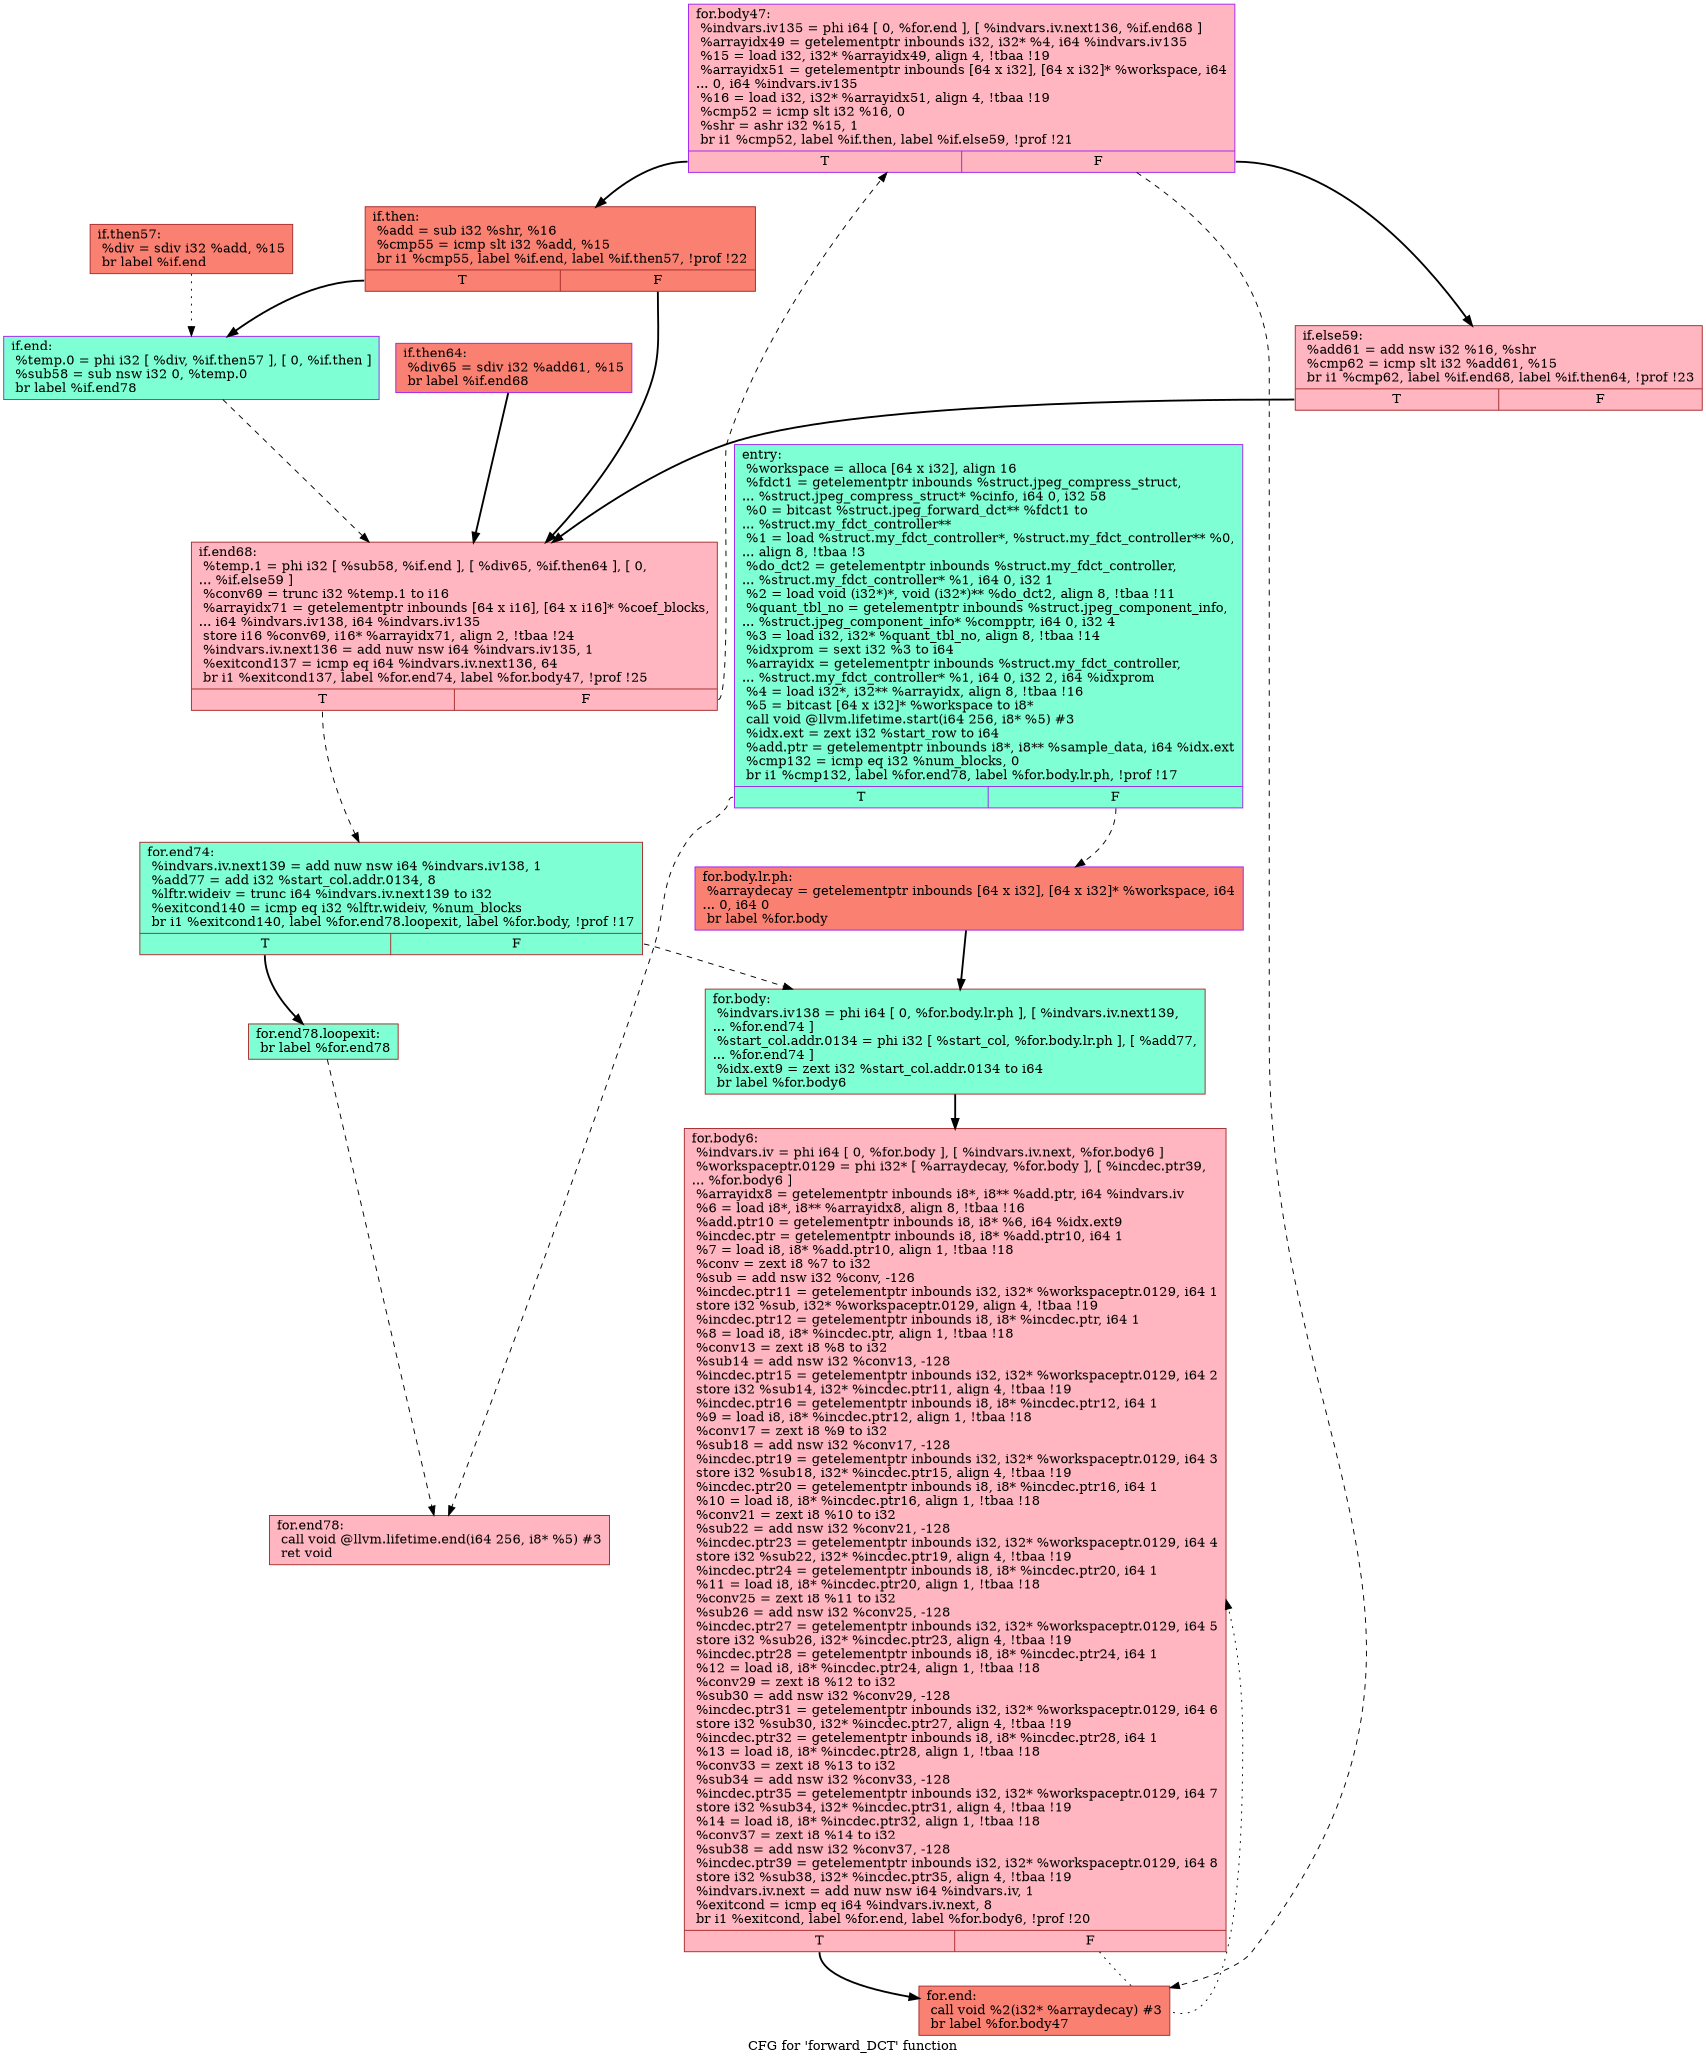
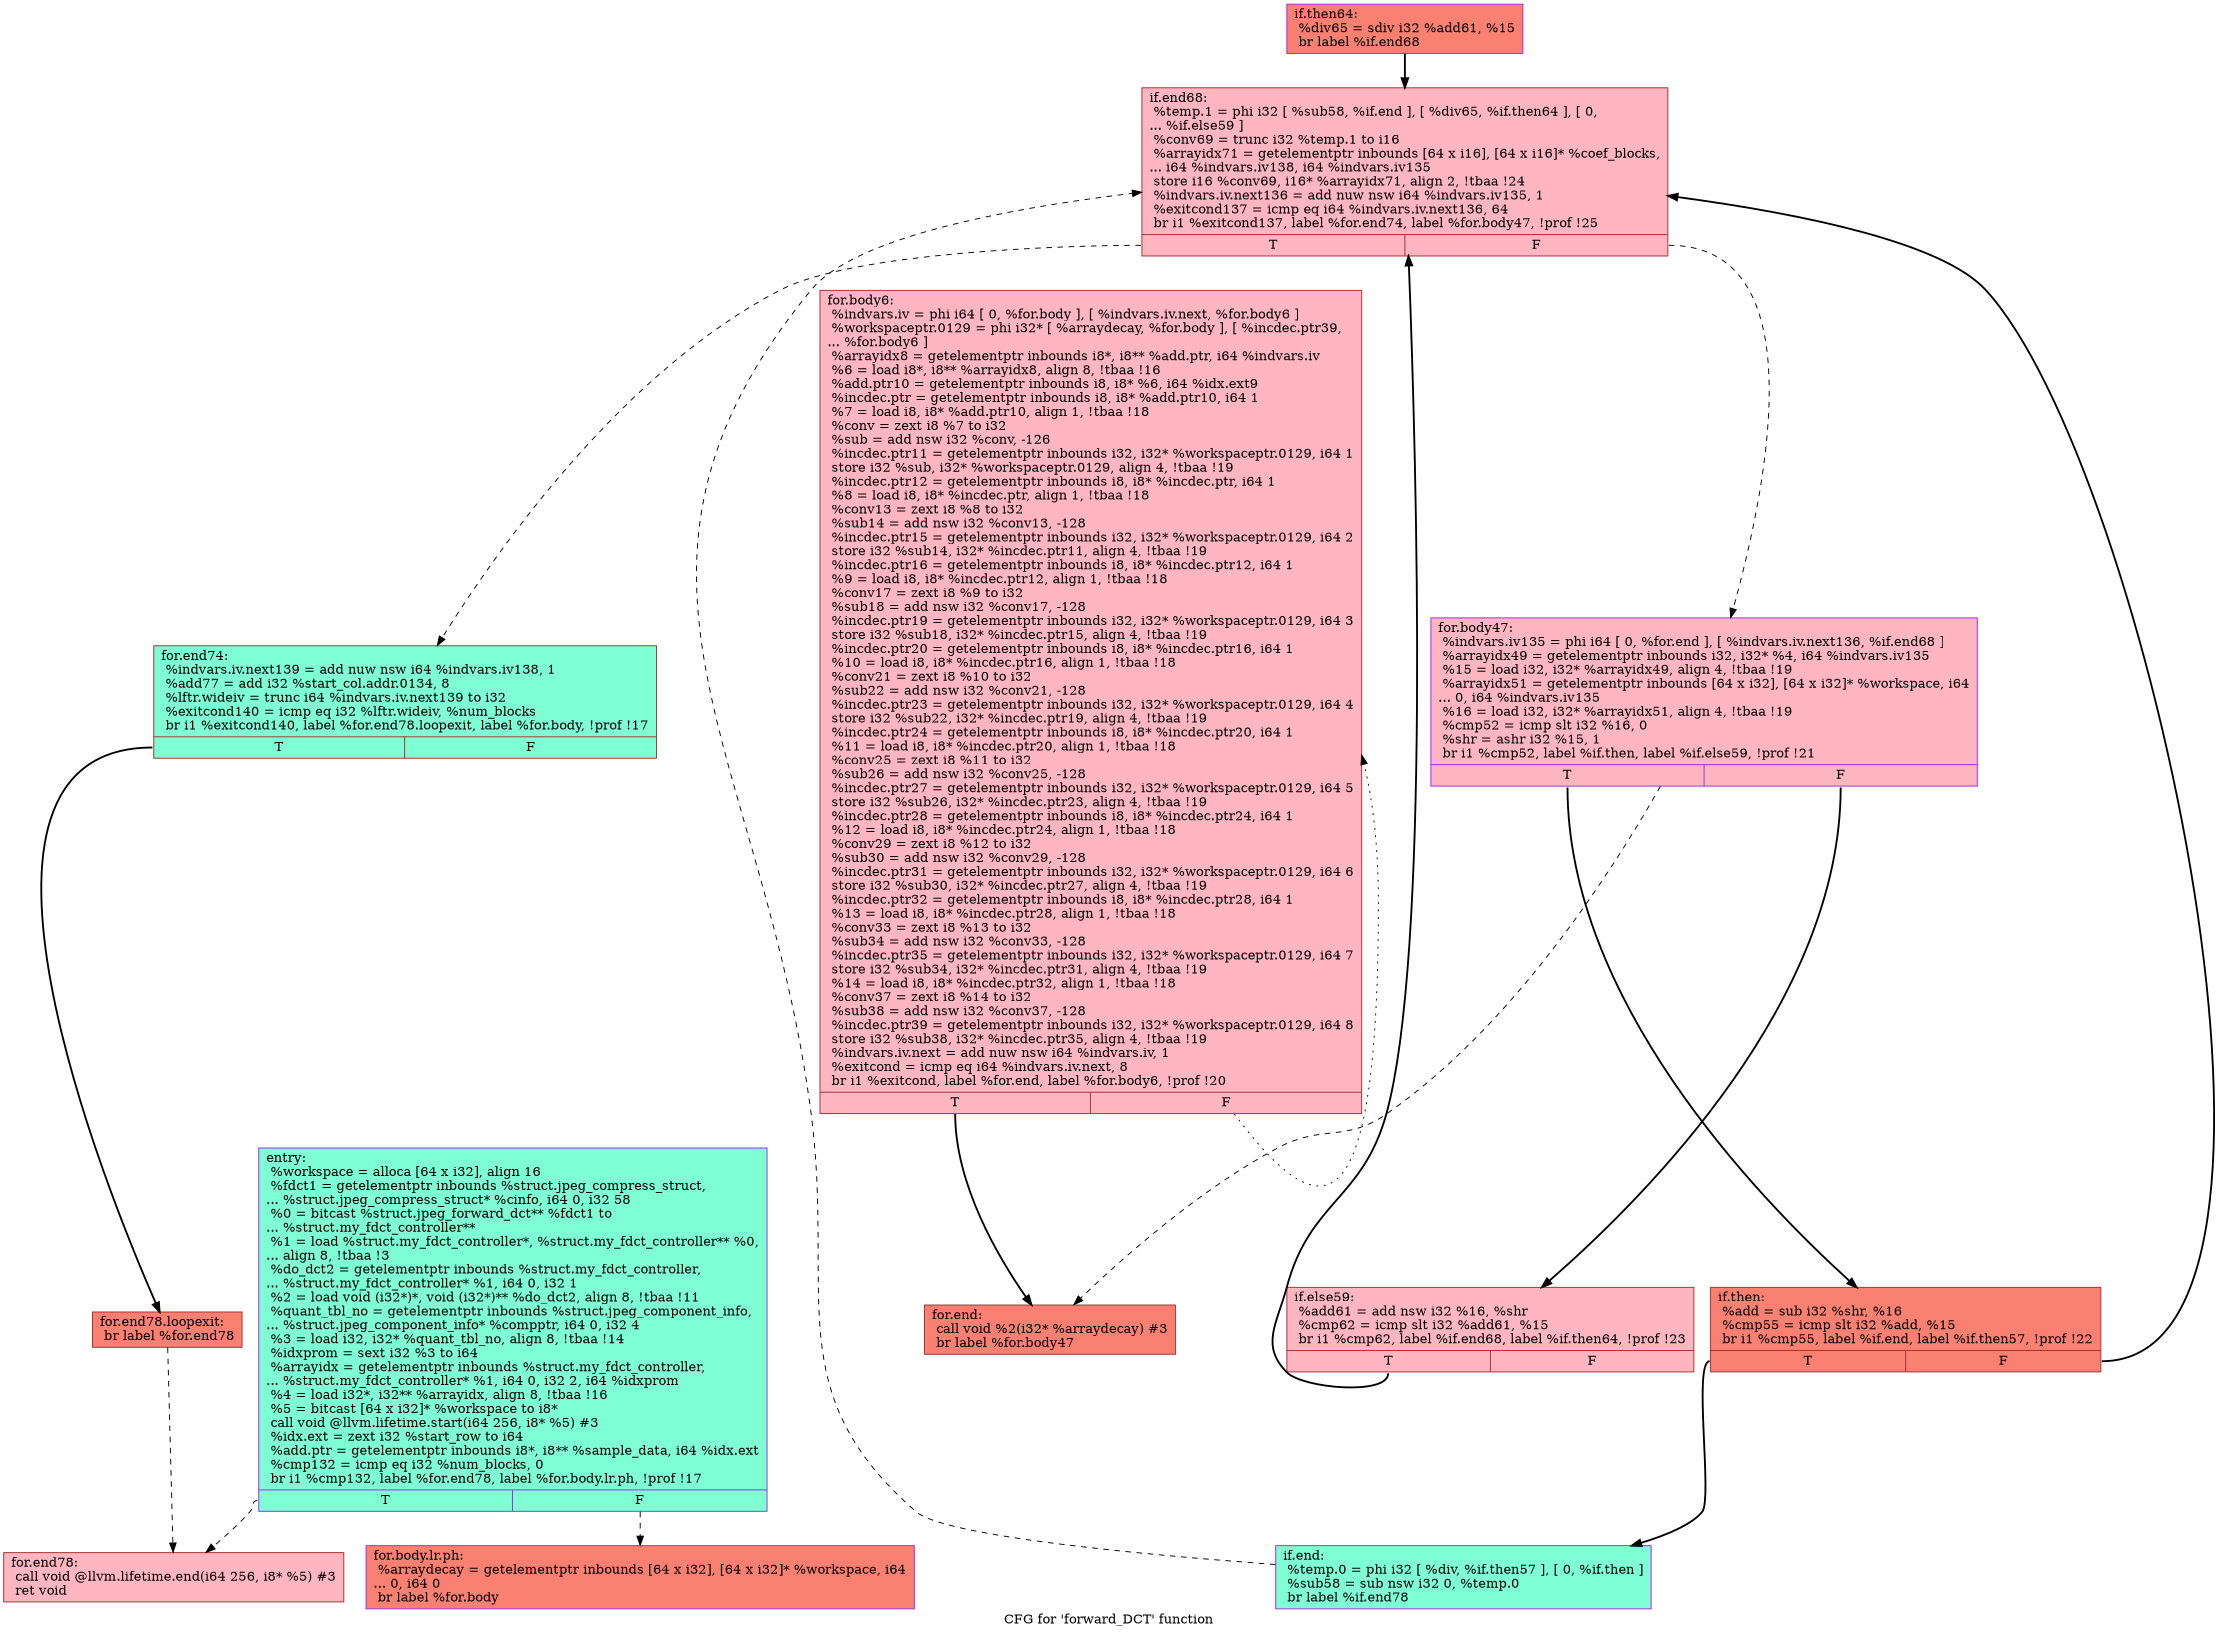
(191, 249) -> none
(323, 1042) -> (167, 1330)
(955, 1042) -> none
